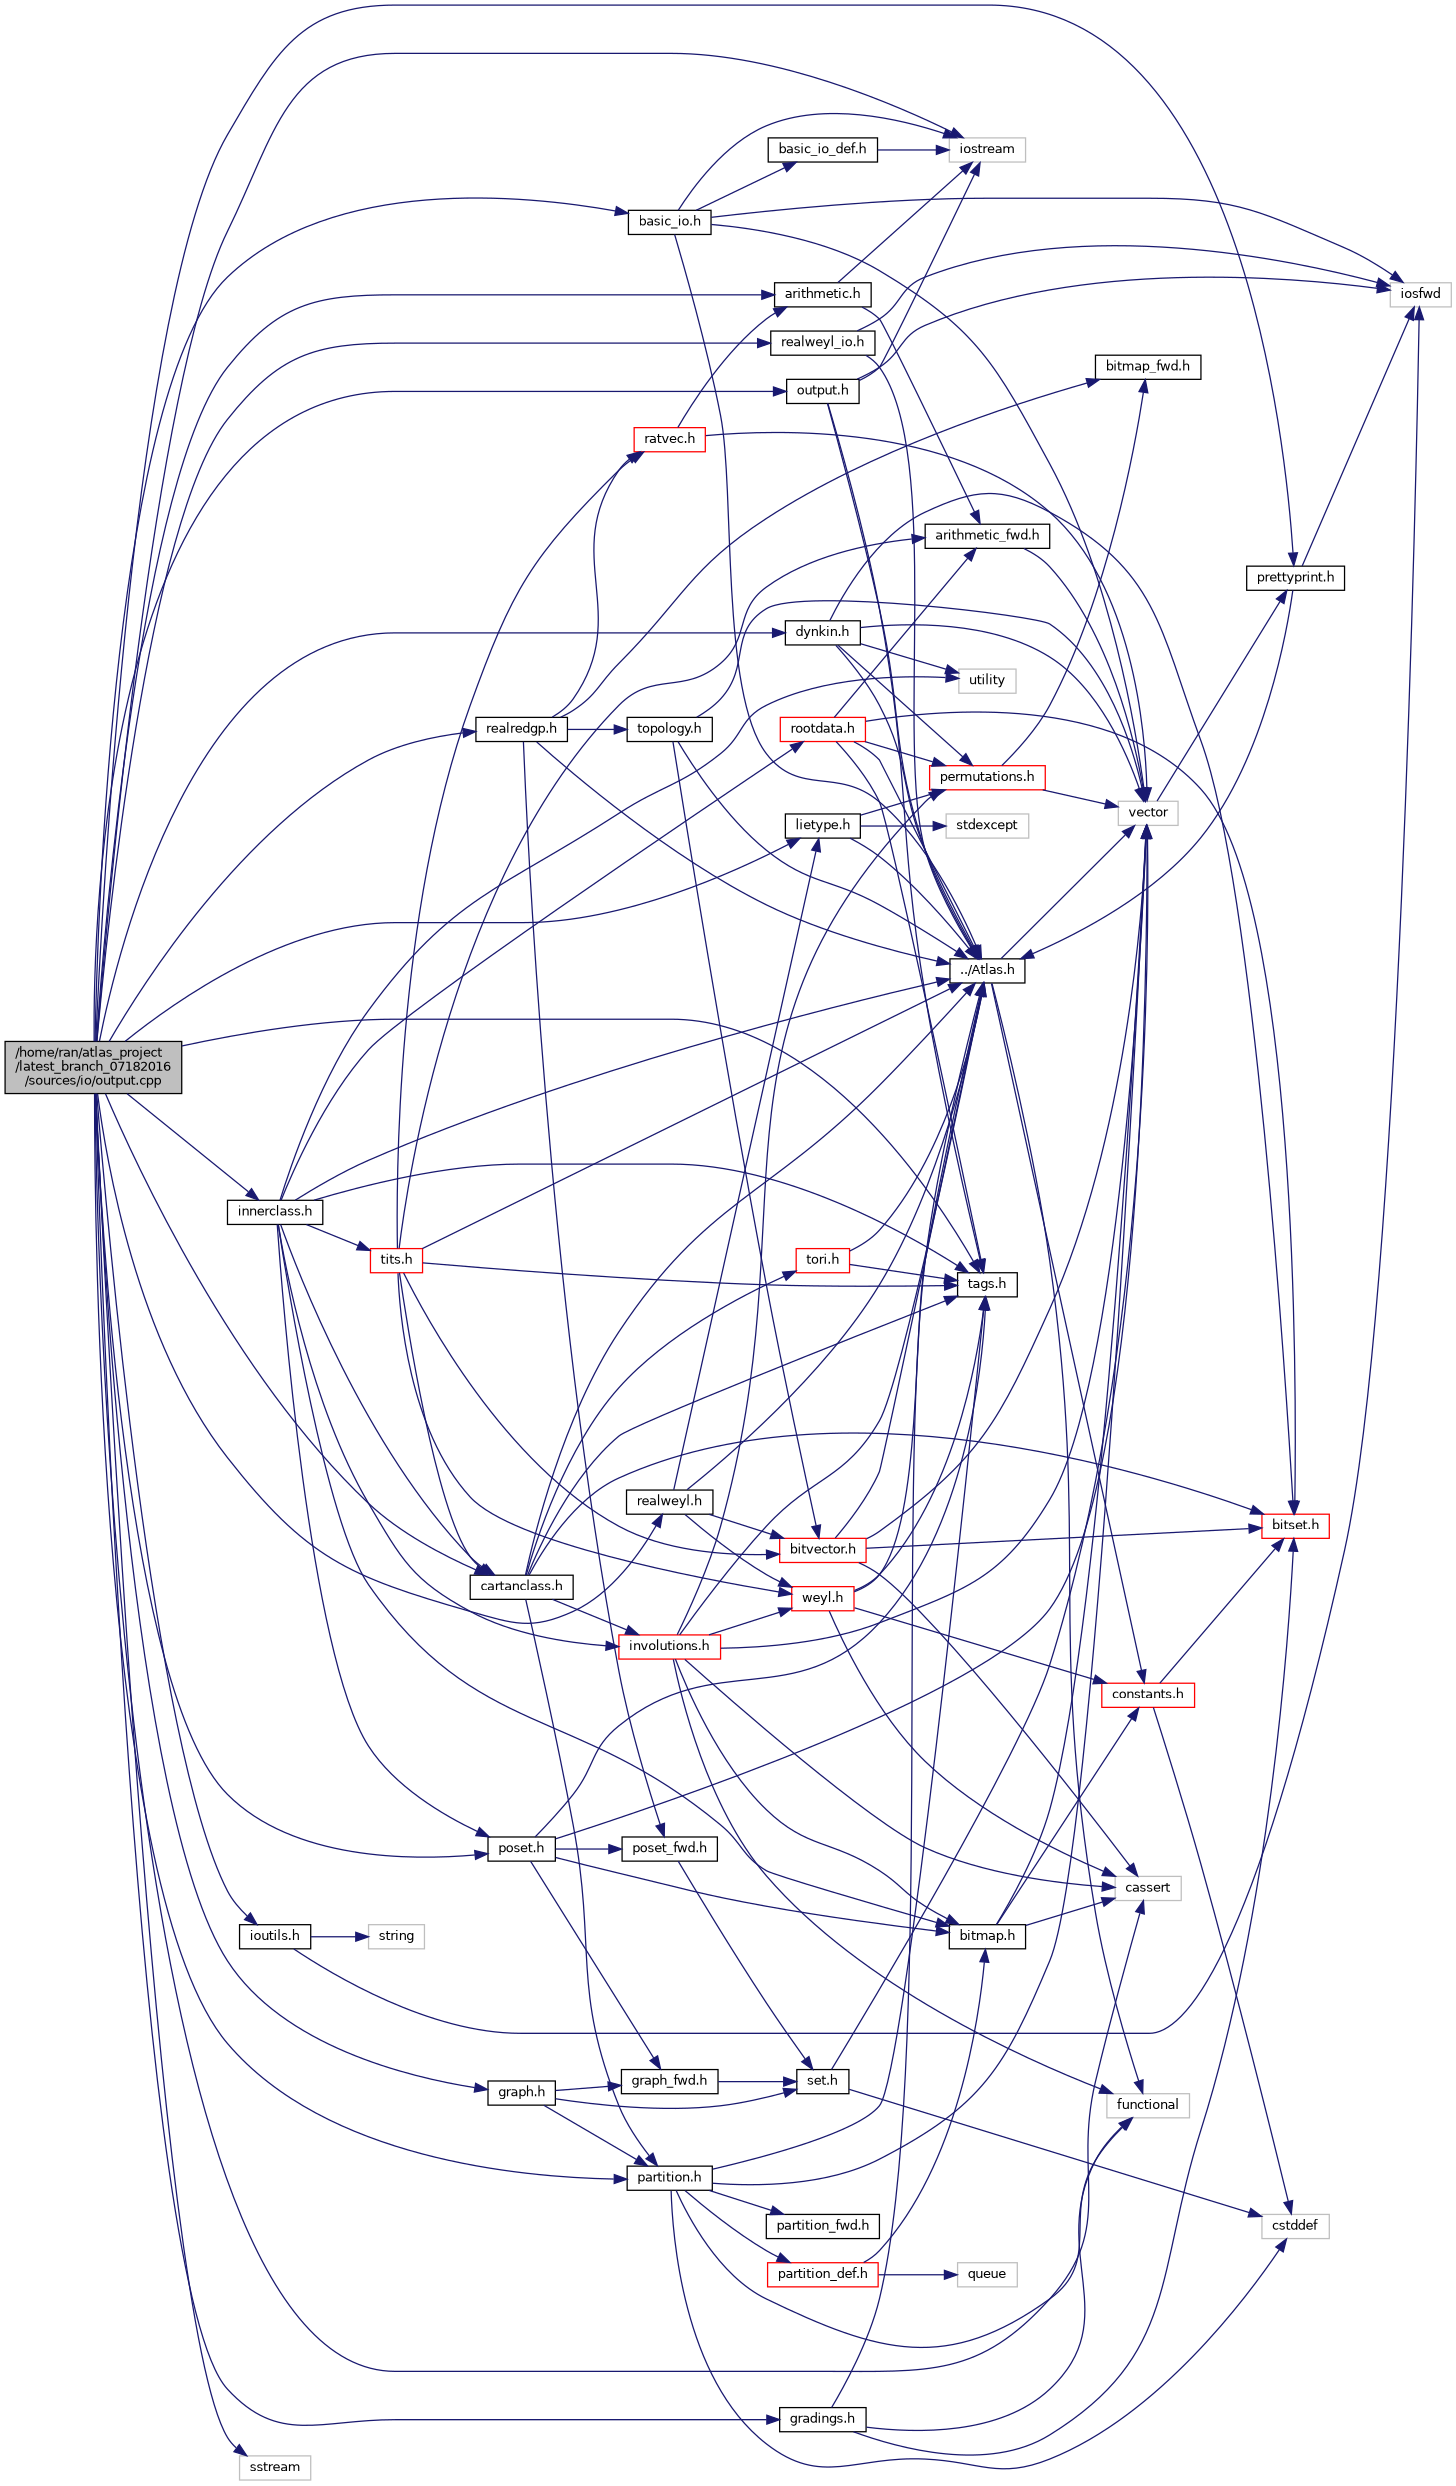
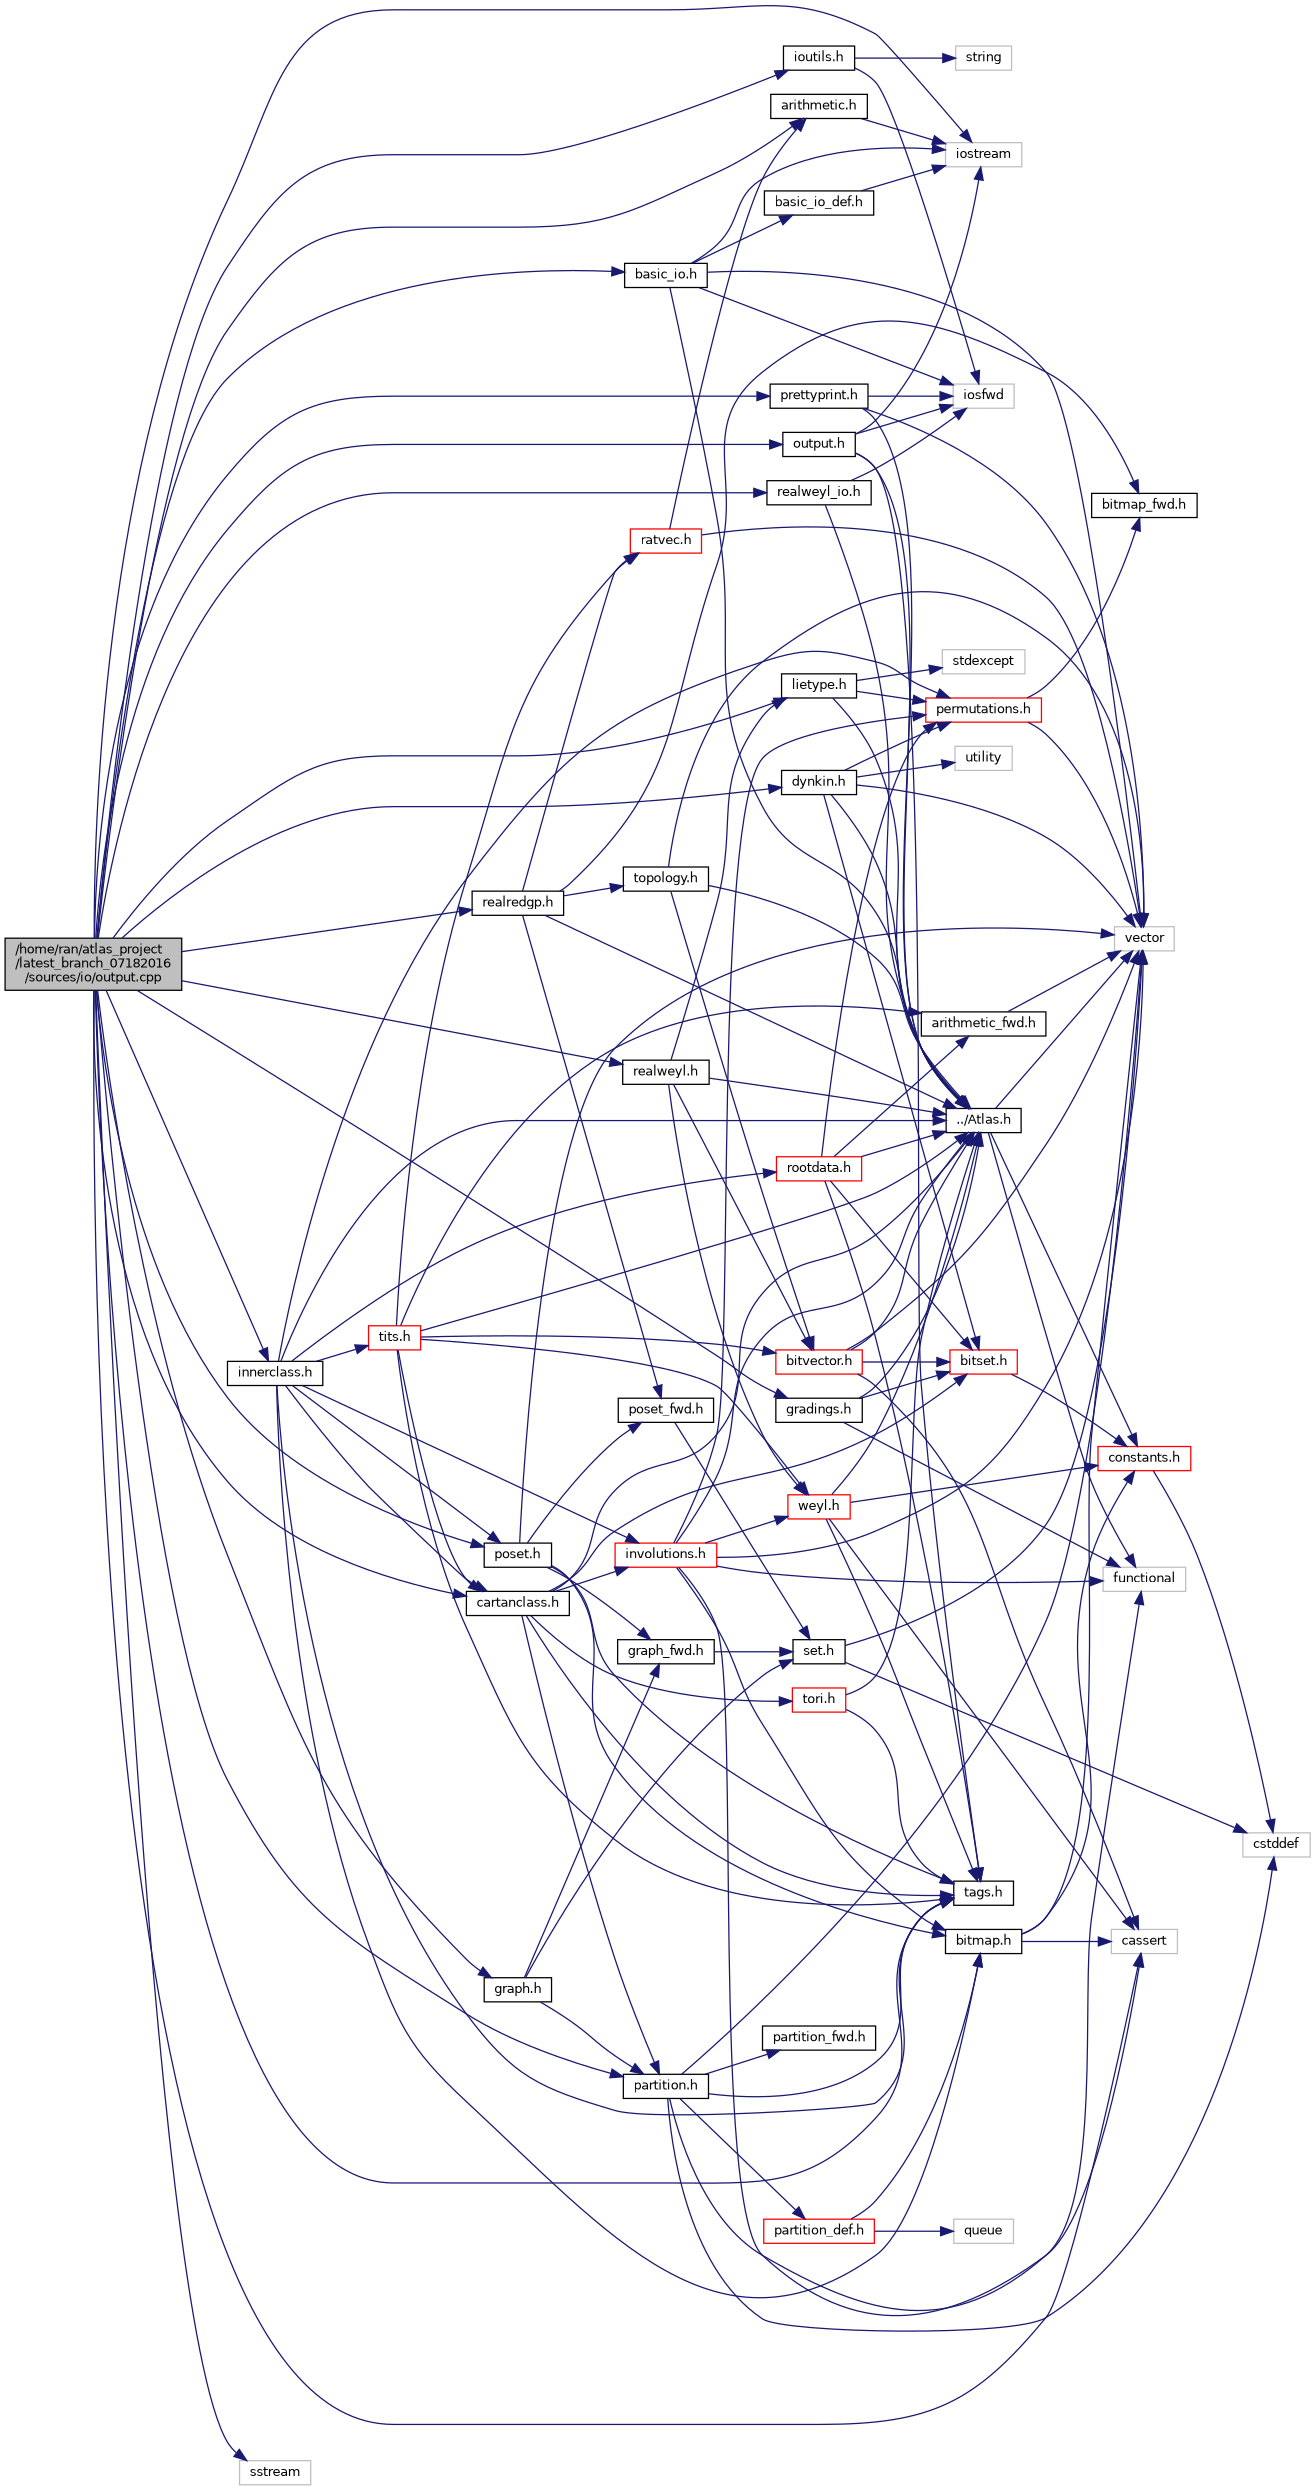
(923, 406) -> none
(1219, 701) -> (1091, 607)
(549, 856) -> (495, 842)
(1217, 1616) -> (1055, 1398)
